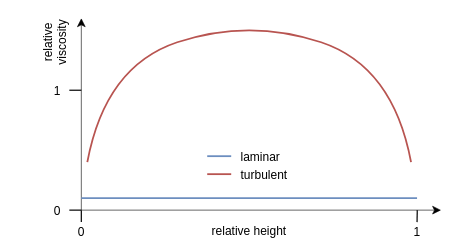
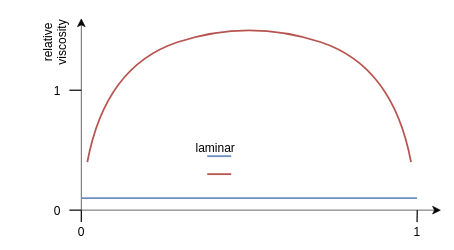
(266, 156) -> (221, 147)
(266, 174) -> none
(249, 231) -> none
